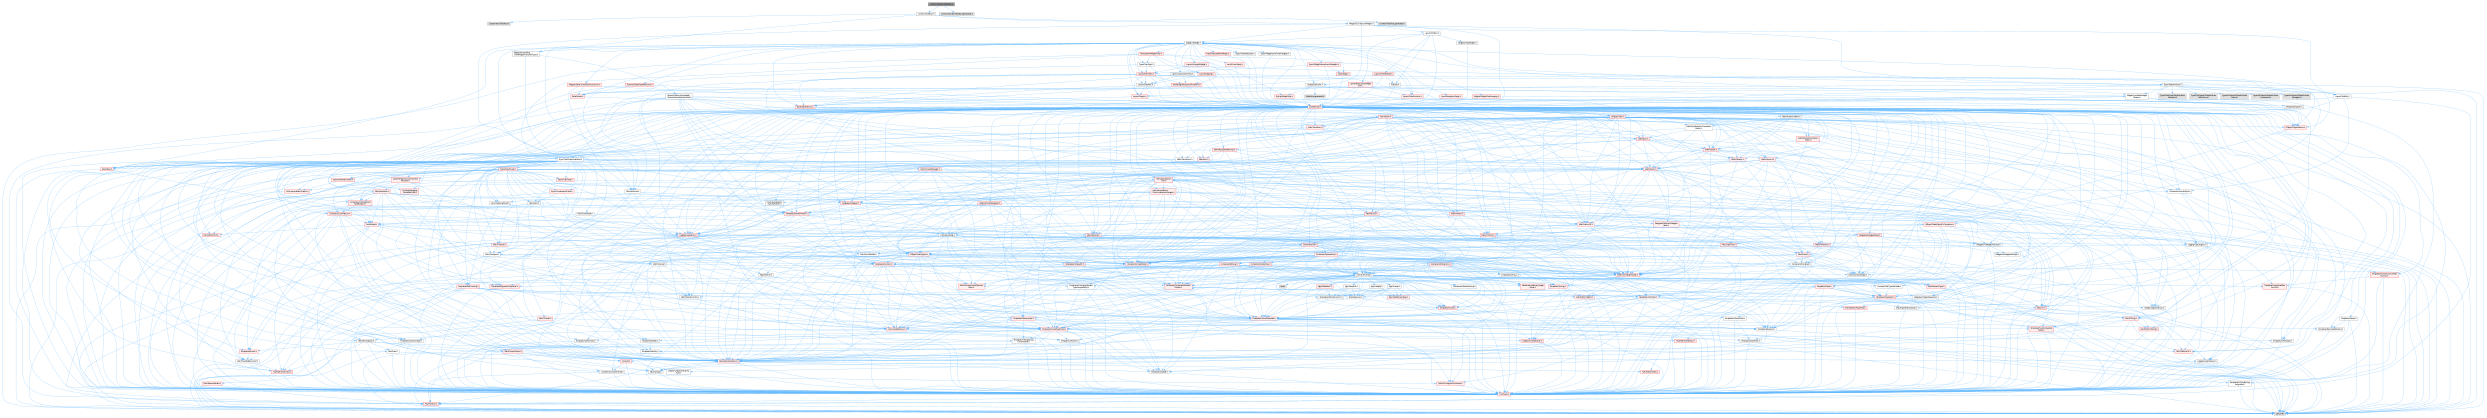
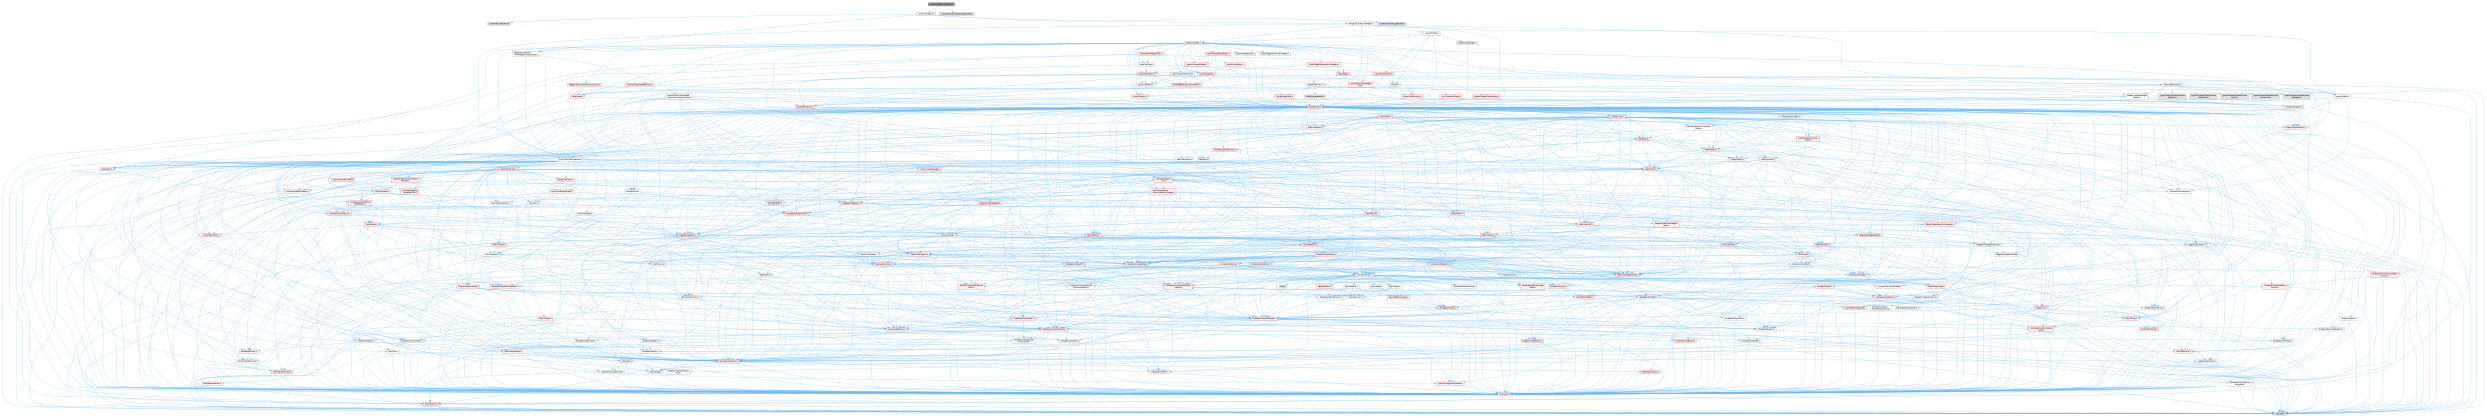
(793, 71) -> (671, 73)
none -> (1881, 308)
(1203, 333) -> (671, 336)
